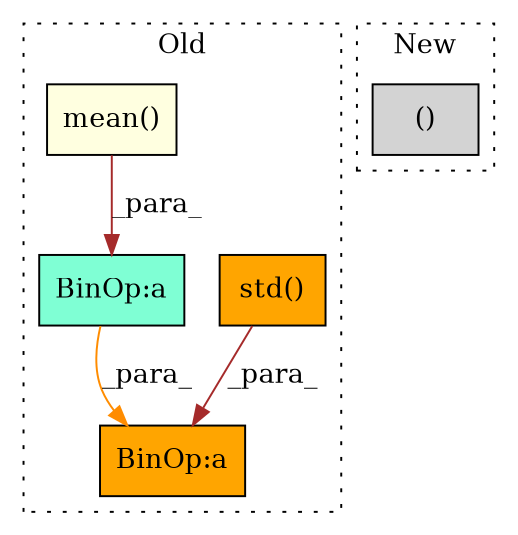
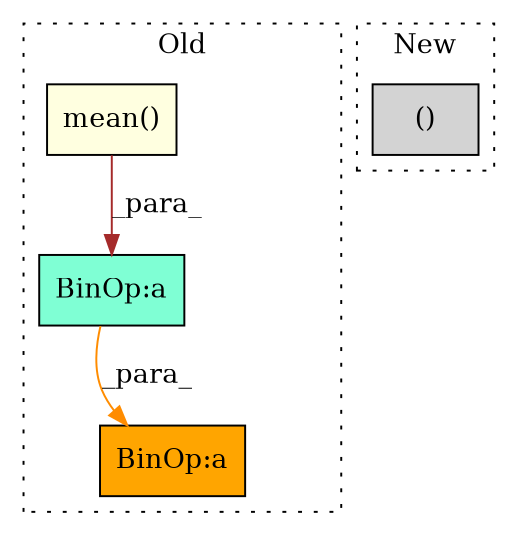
(273, 290) -> none
